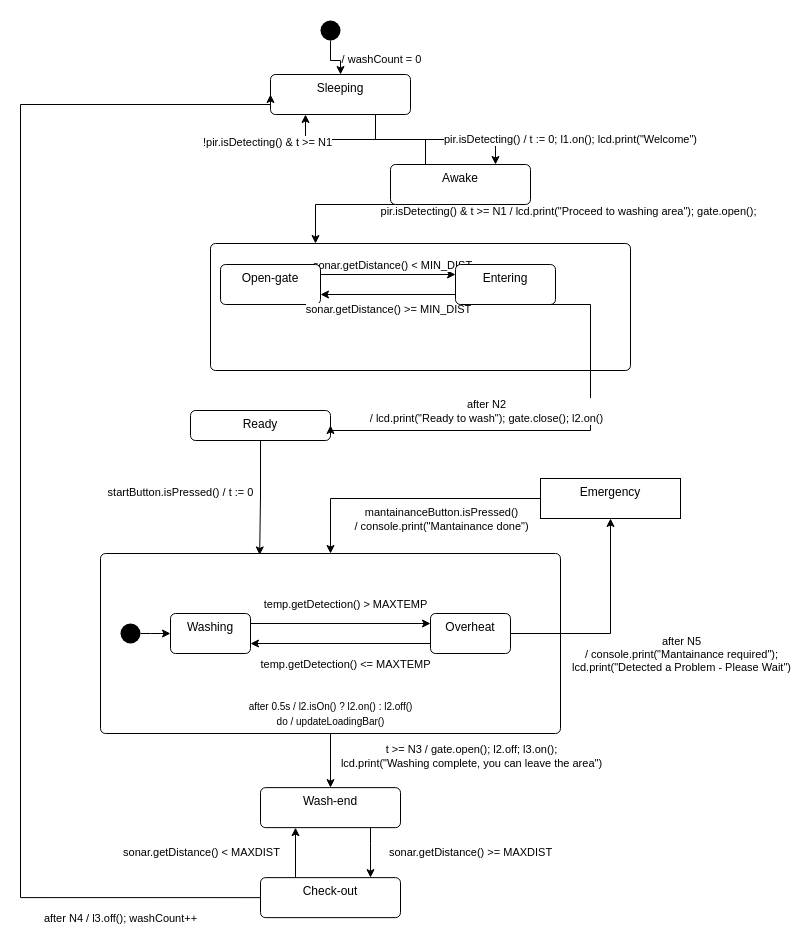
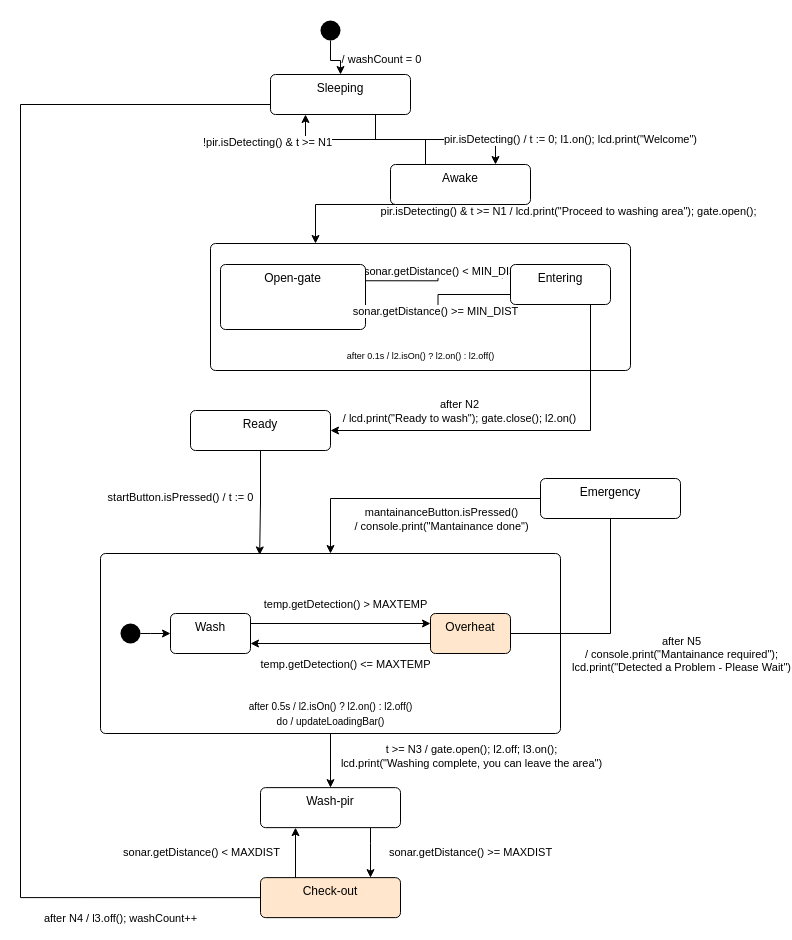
(269, 105) -> (271, 103)
(271, 285) -> (293, 297)
(506, 285) -> (561, 285)
none -> (421, 356)
(261, 426) -> (261, 431)
(611, 499) -> (611, 499)
(611, 526) -> (611, 524)
(211, 628) -> (211, 628)
(471, 634) -> (471, 634)
(331, 802) -> (331, 802)
(331, 898) -> (331, 898)
